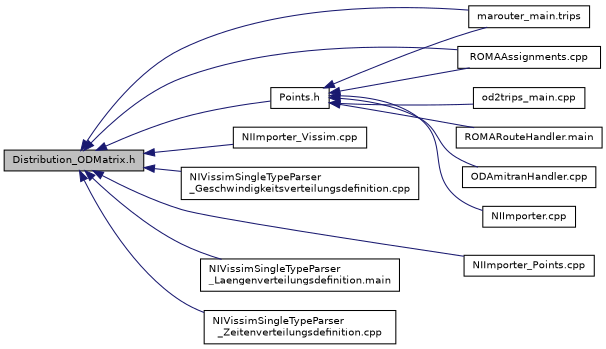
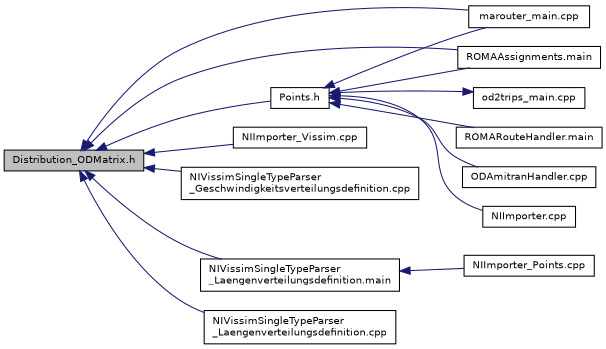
(529, 17) -> (529, 17)
(529, 57) -> (529, 57)
(410, 105) -> (396, 91)
(280, 228) -> (437, 269)
(300, 327) -> (300, 327)
